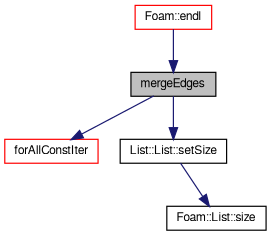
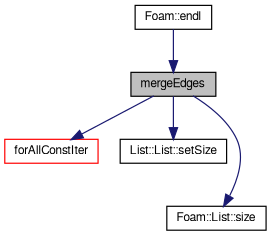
(173, 17) -> (173, 17)
(192, 180) -> (236, 138)
